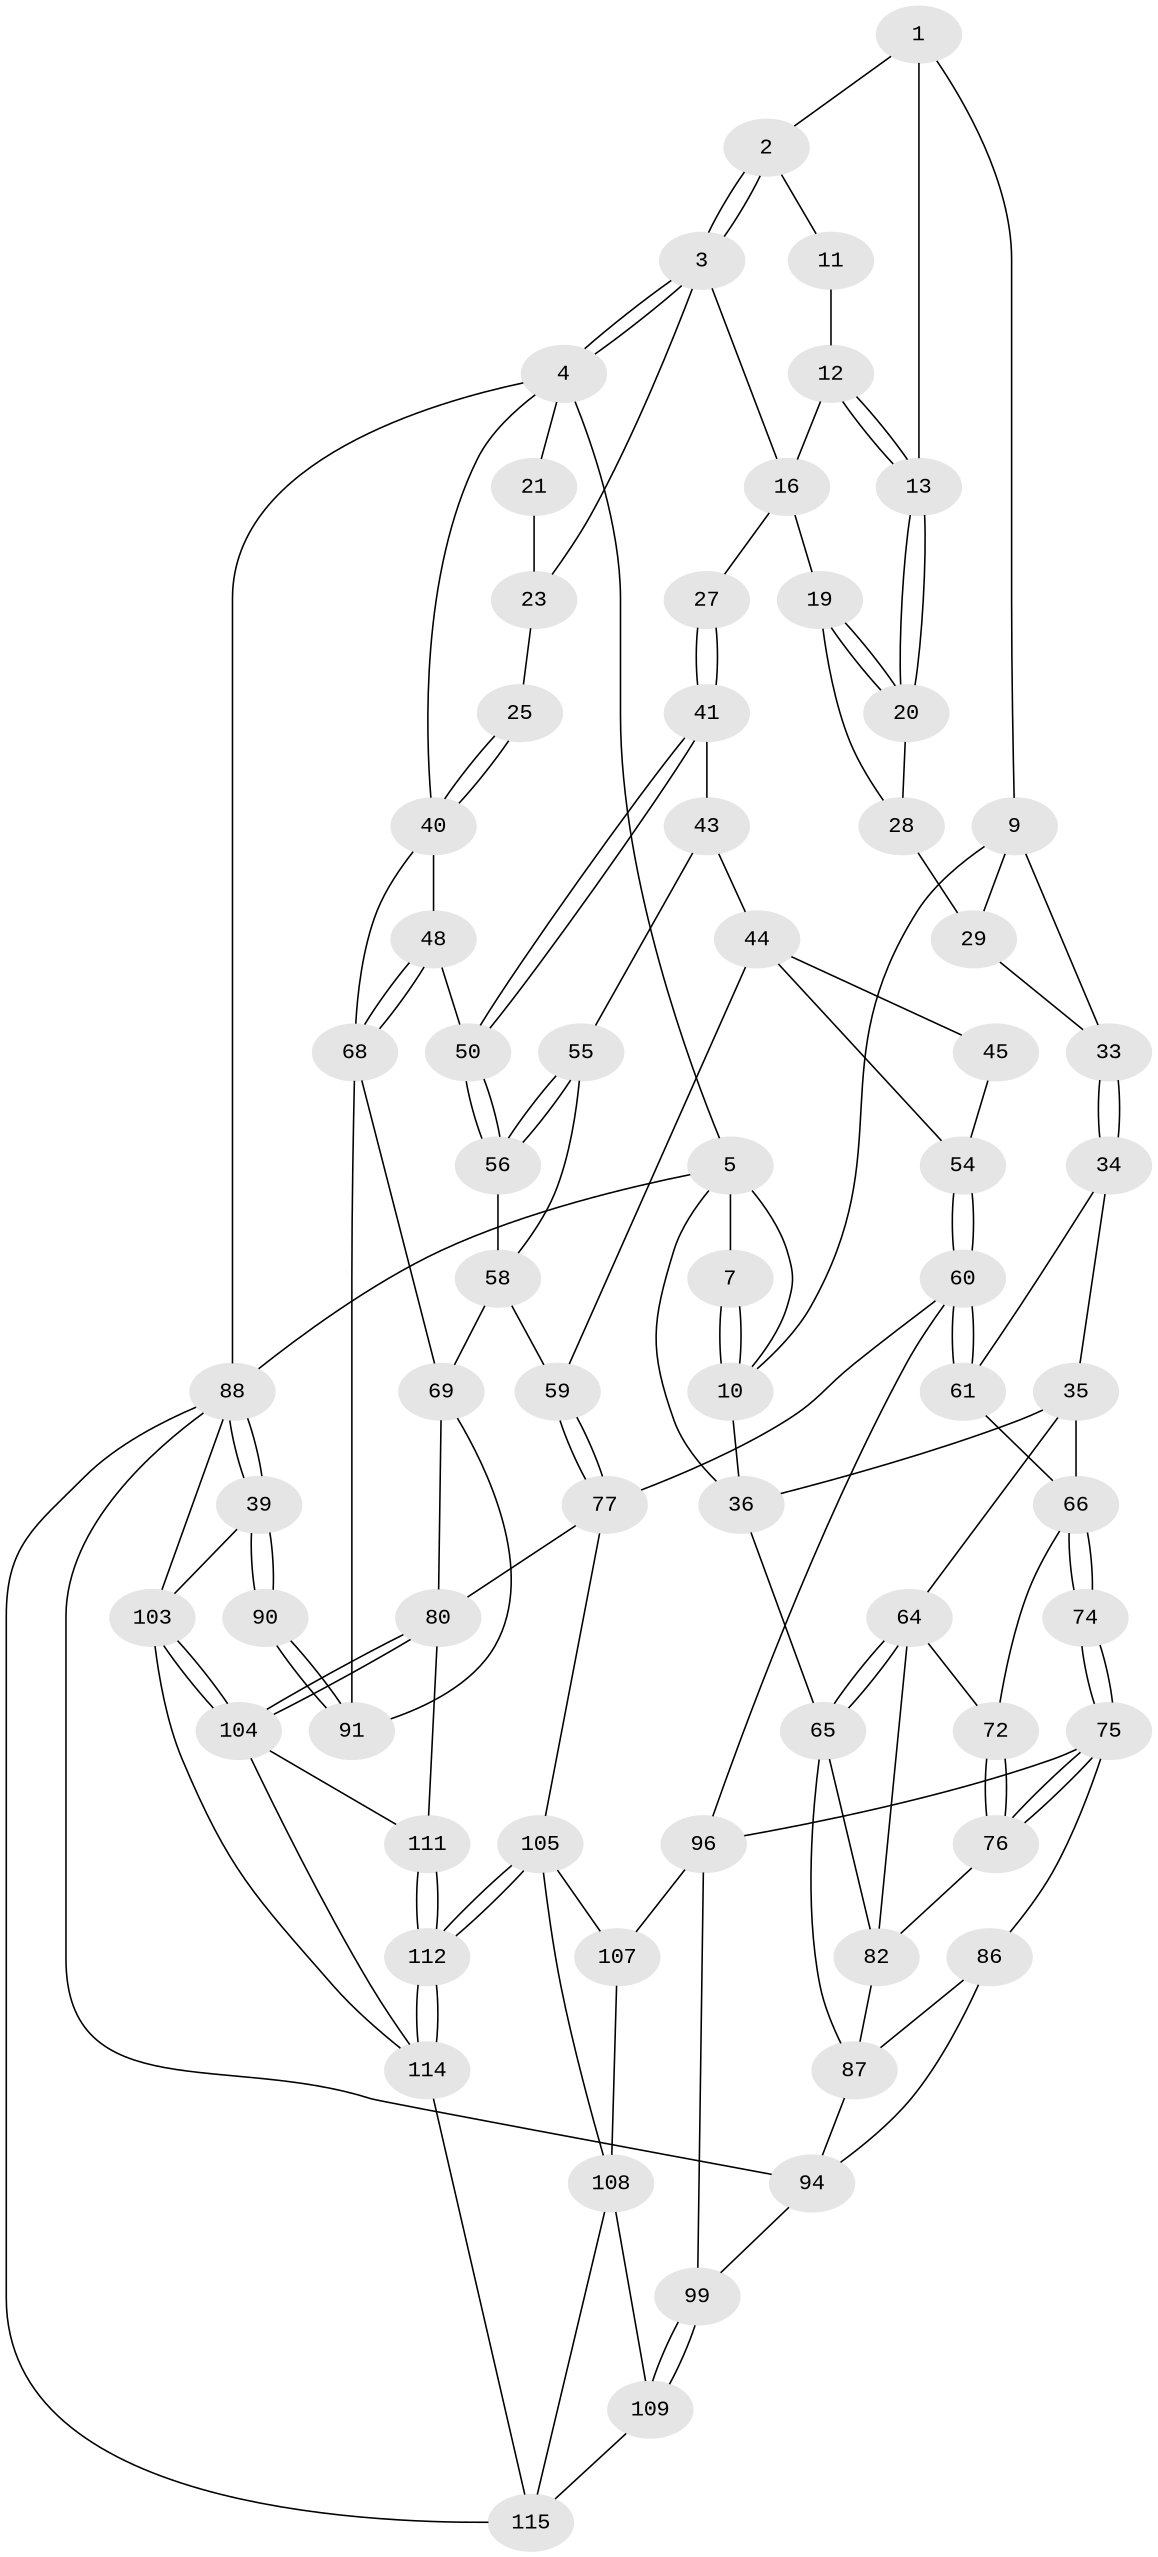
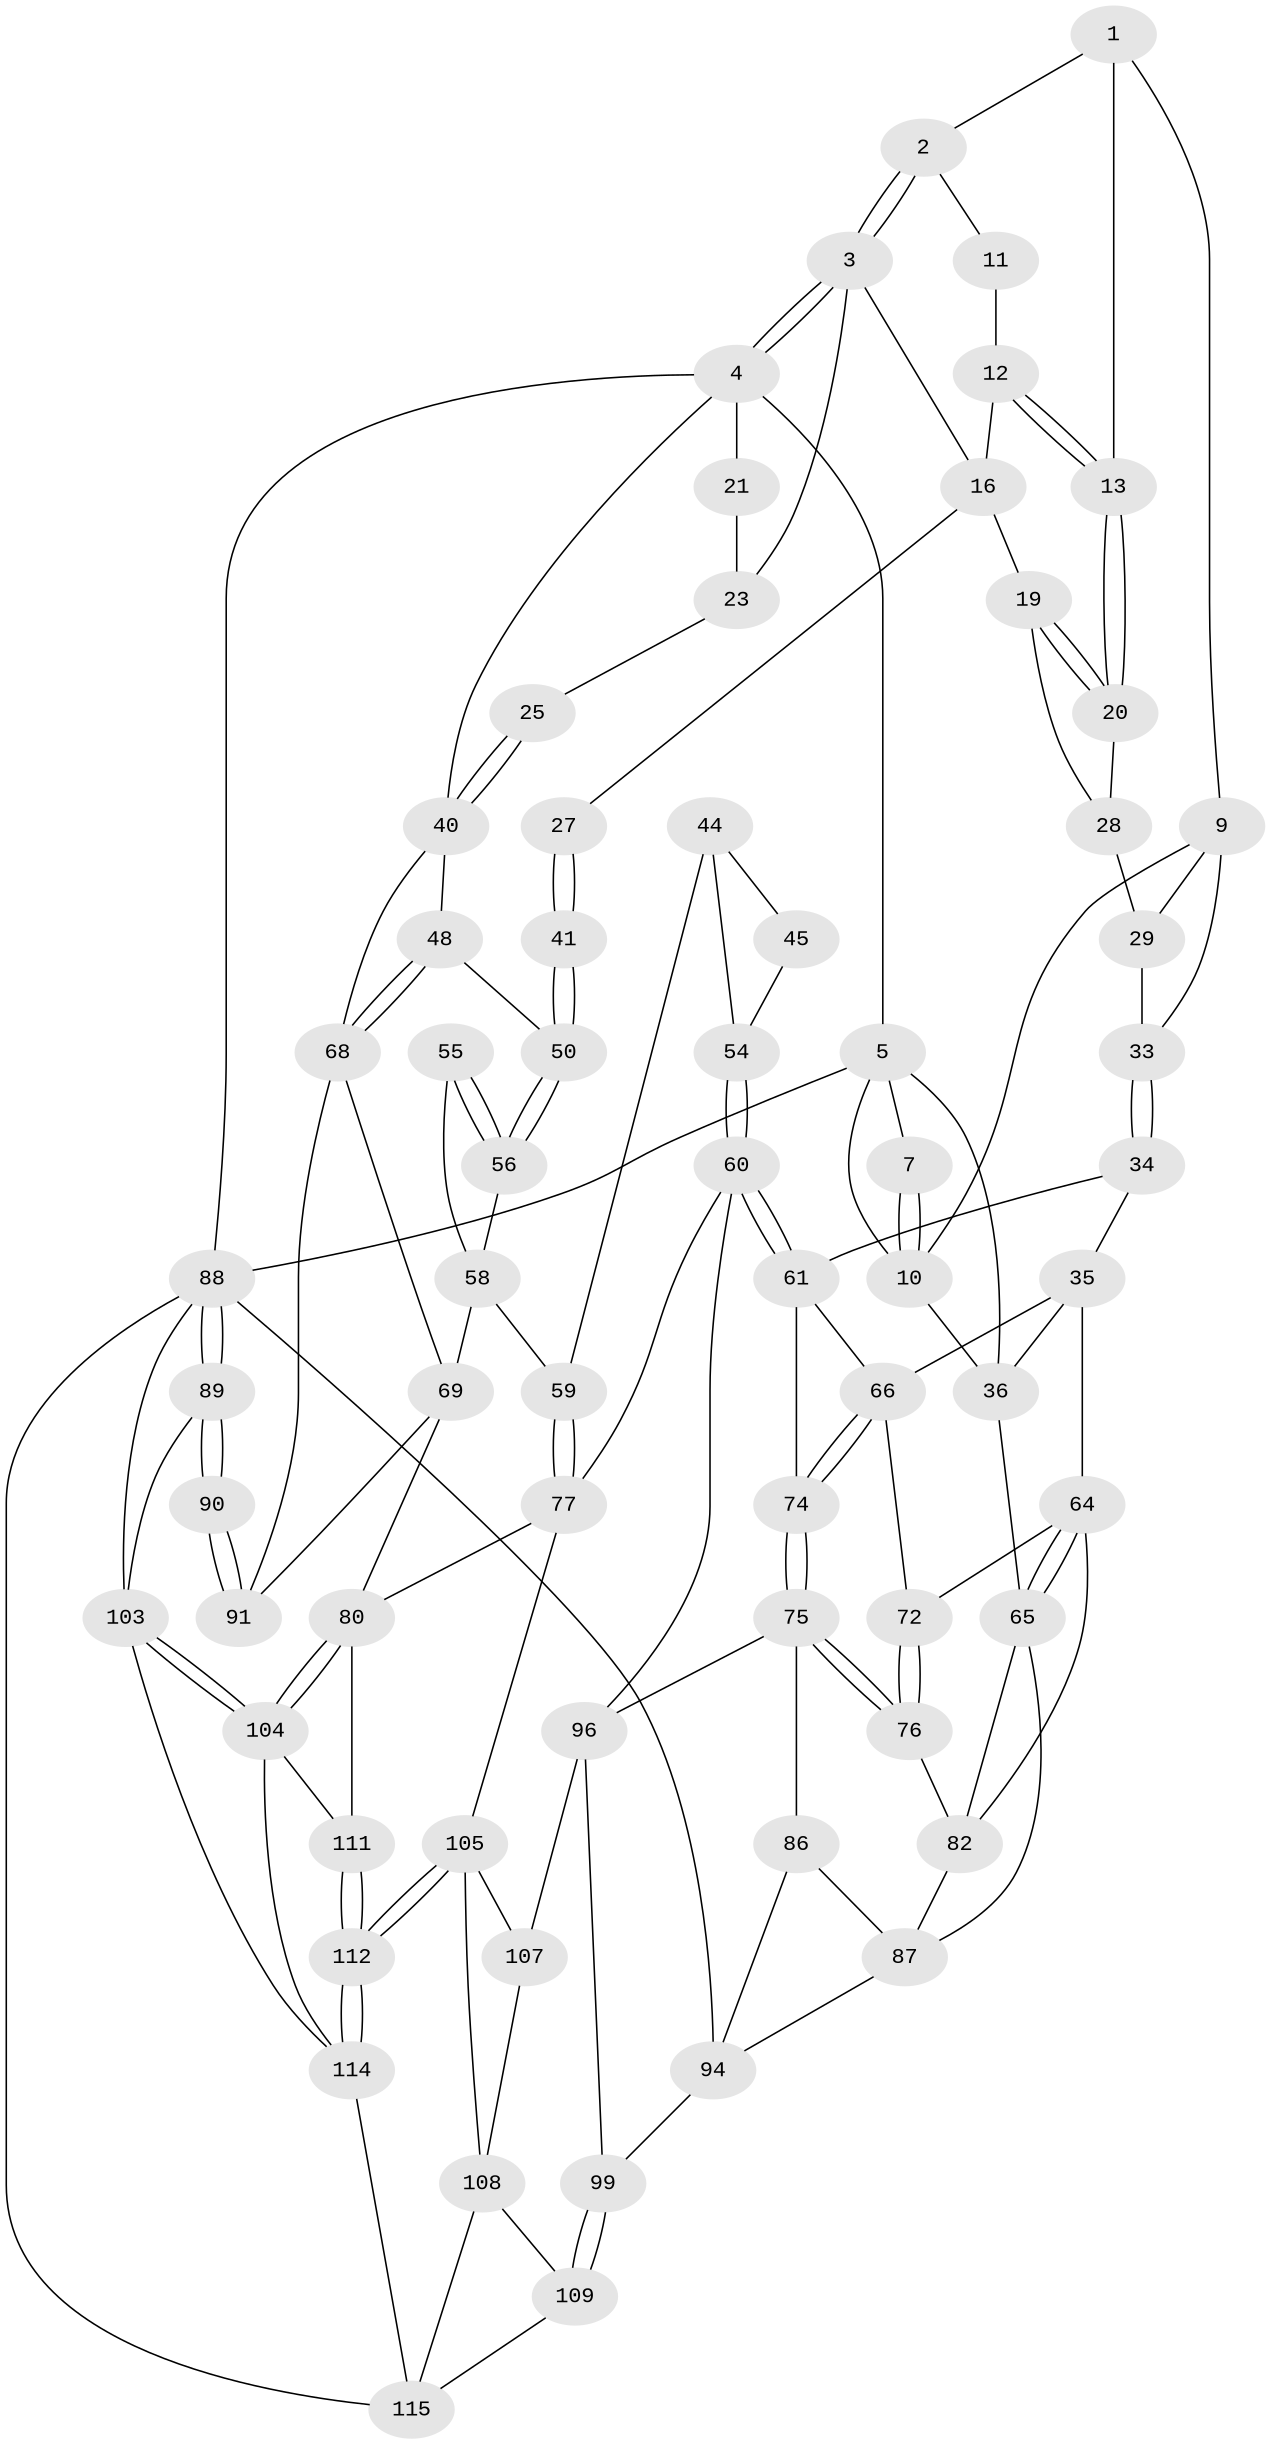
(707, 826) -> none
none -> (796, 1392)
(259, 1505) -> (212, 1392)
